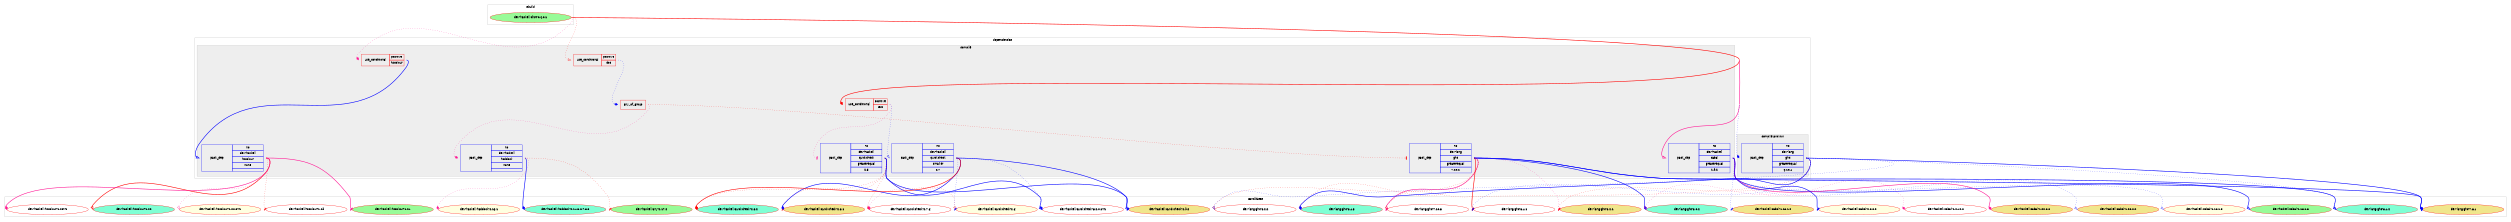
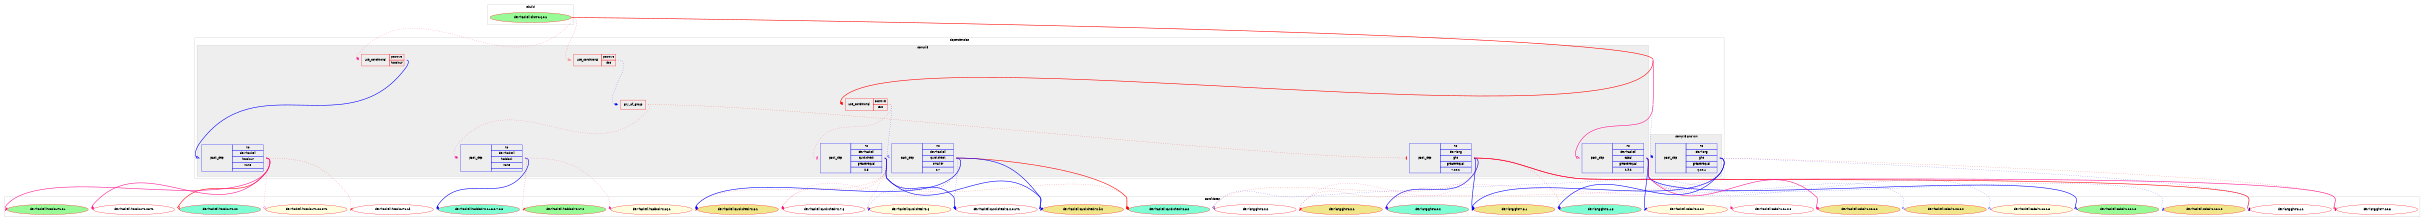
(652, 209) -> (565, 209)
(2377, 209) -> none
